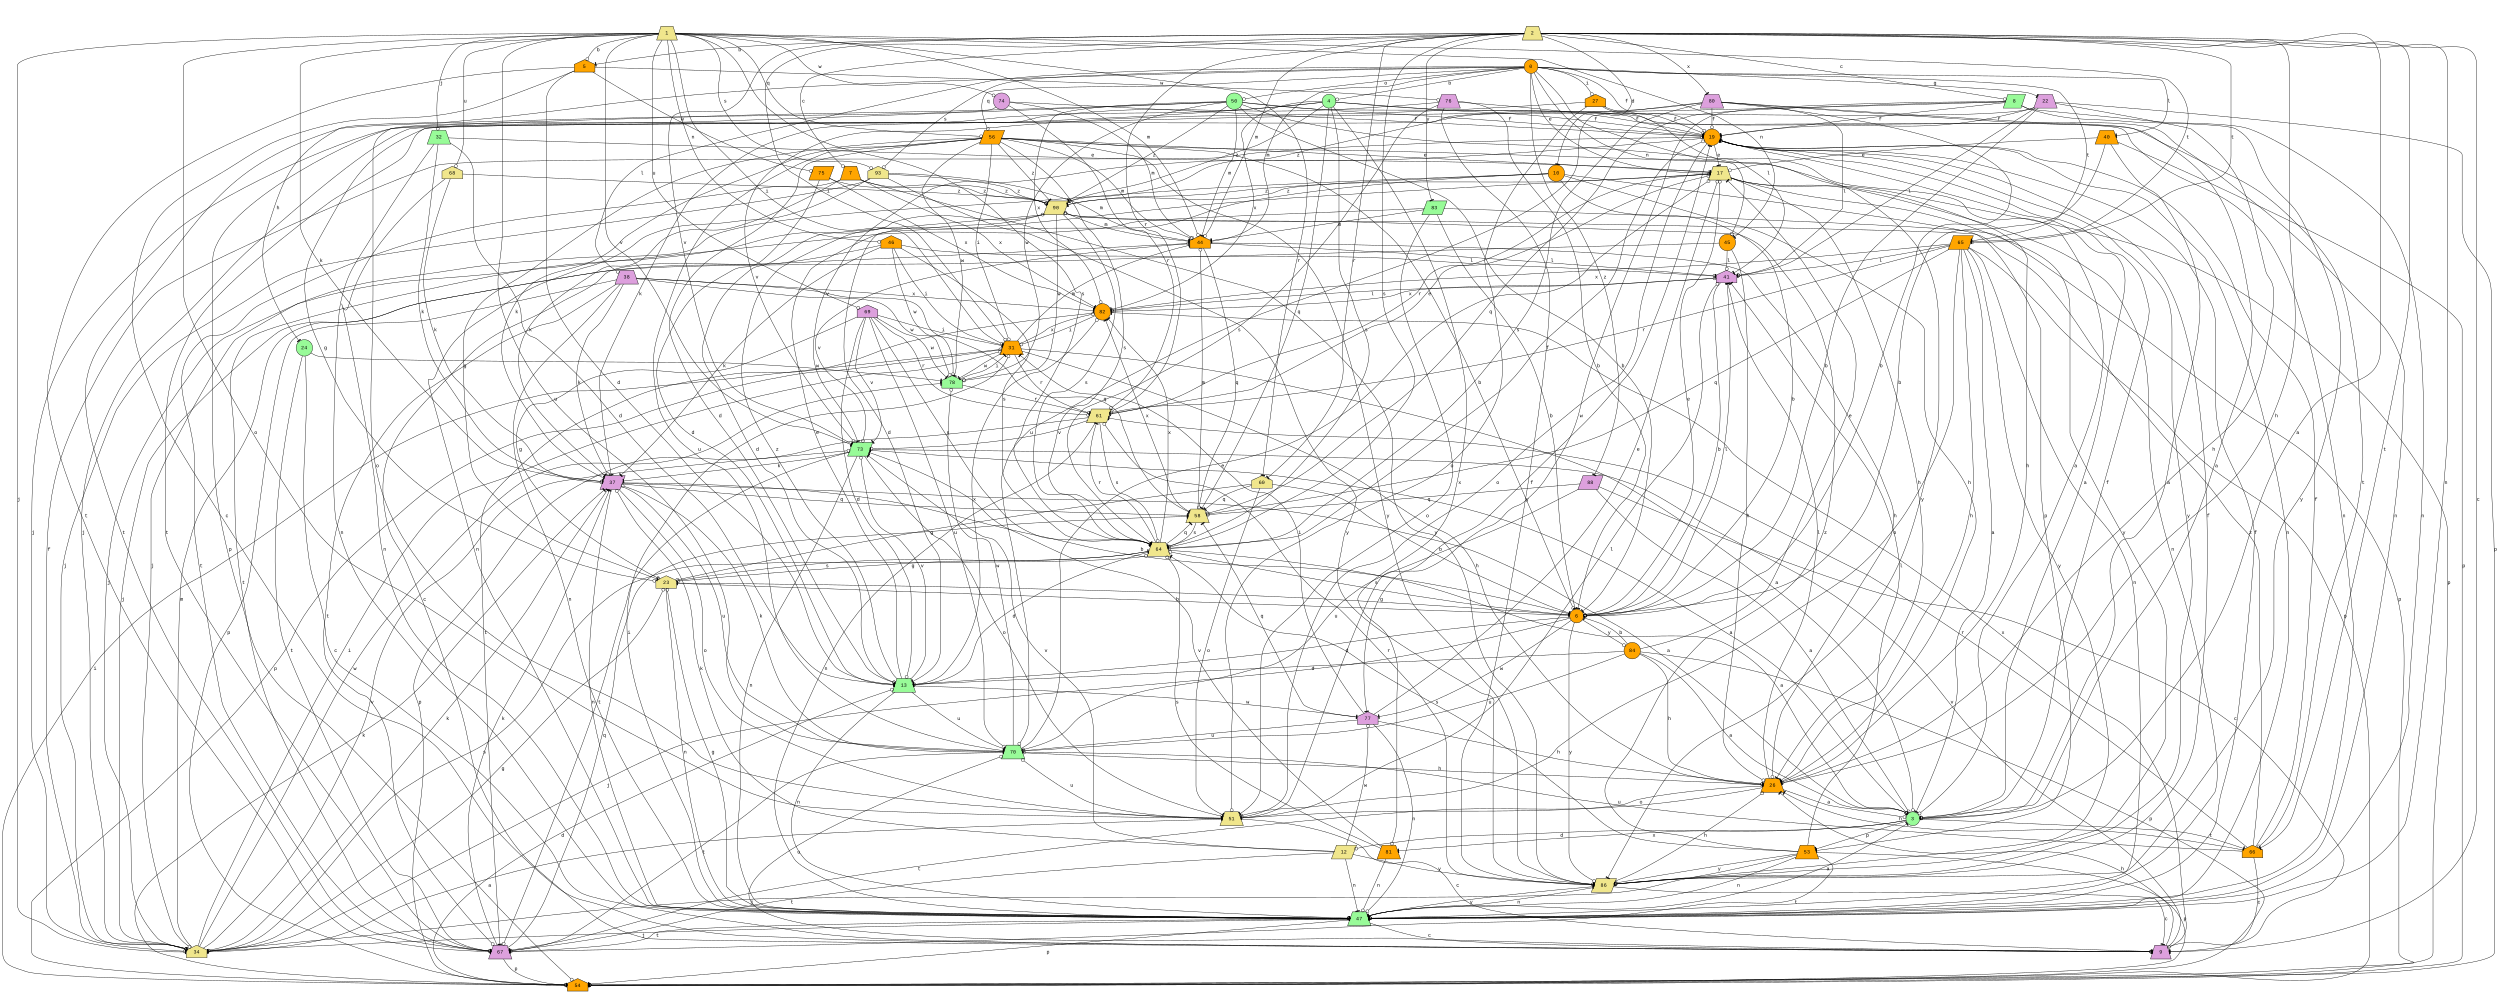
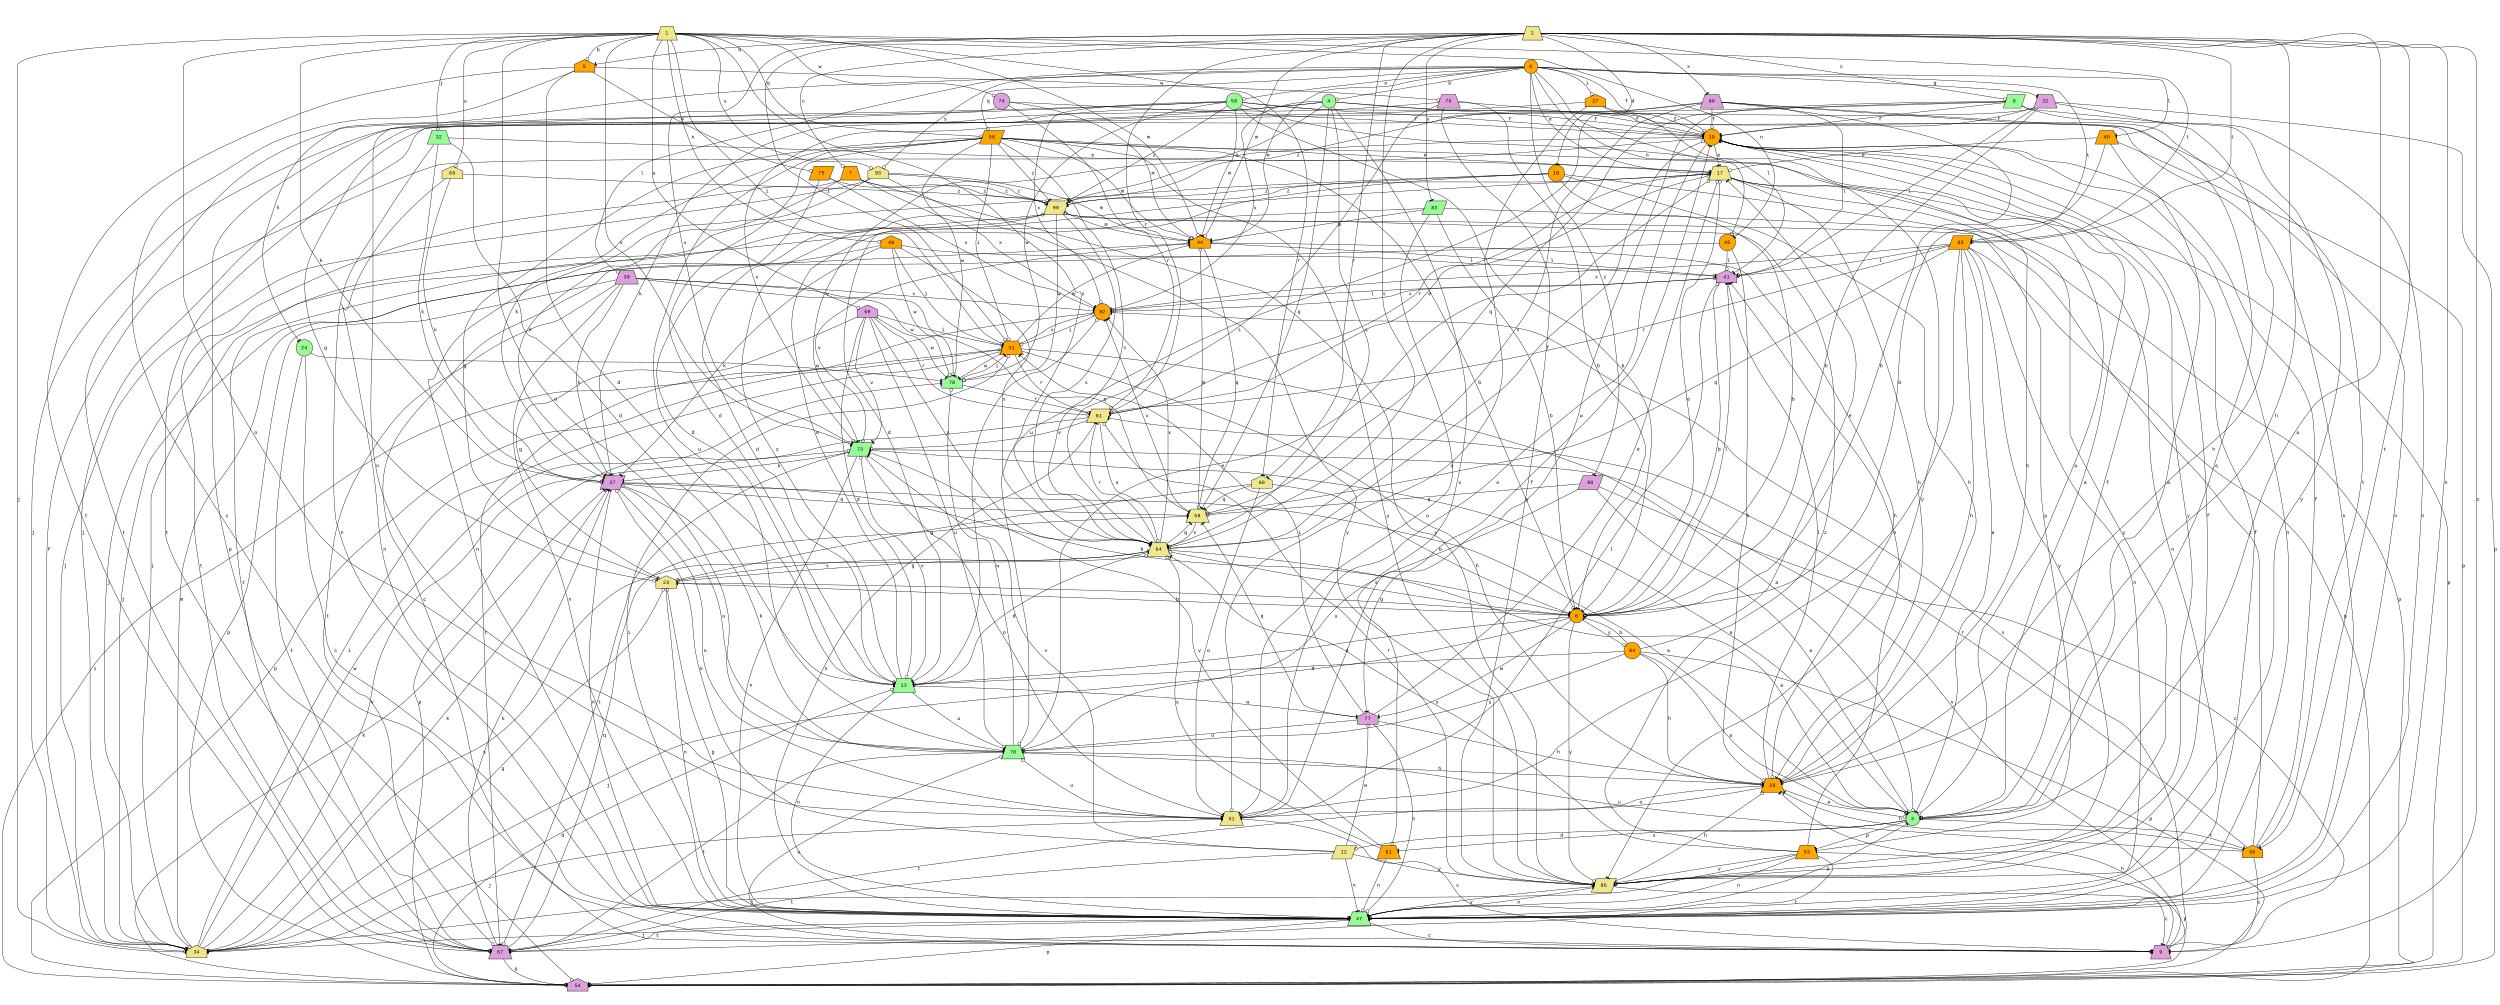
(490, 885) -> (490, 885)
(578, 985) -> (578, 985)
